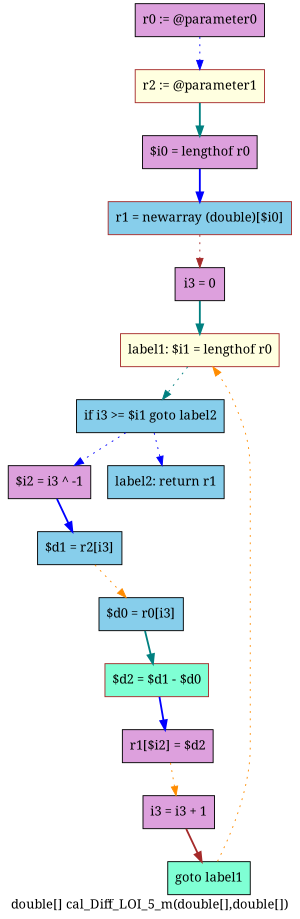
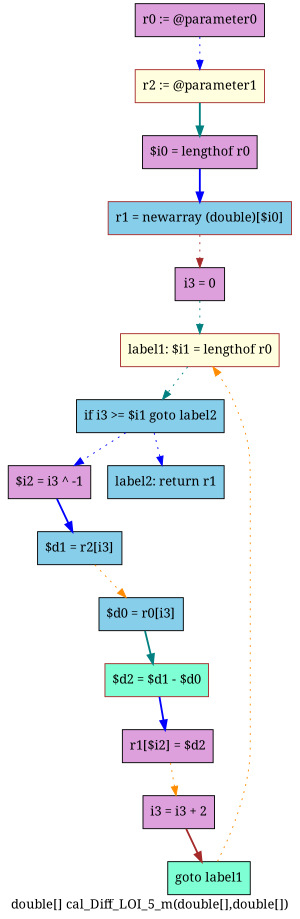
(200, 313) -> (200, 313)
(179, 812) -> (179, 812)
